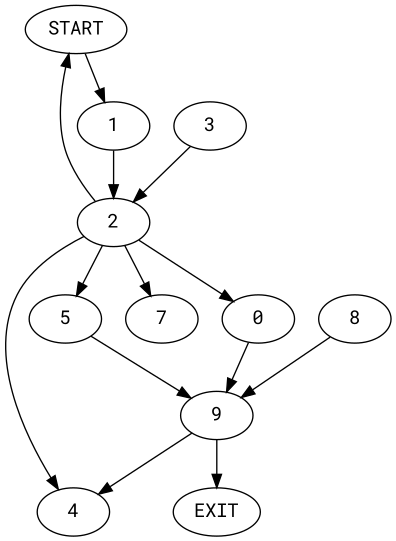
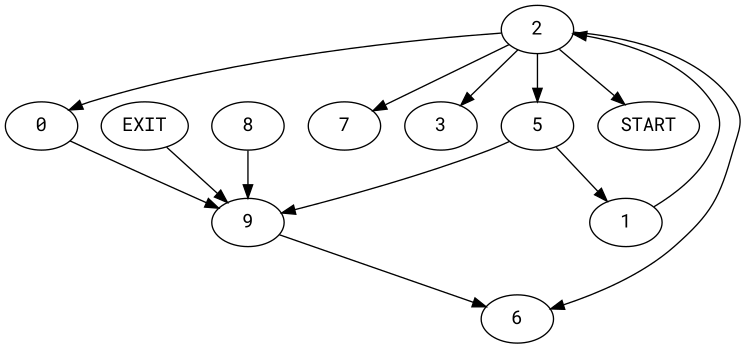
(92, 72) -> (577, 169)
(167, 169) -> (494, 73)
(217, 457) -> (192, 170)
(73, 512) -> (517, 319)
